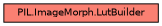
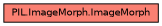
(81, 13) -> (81, 13)
